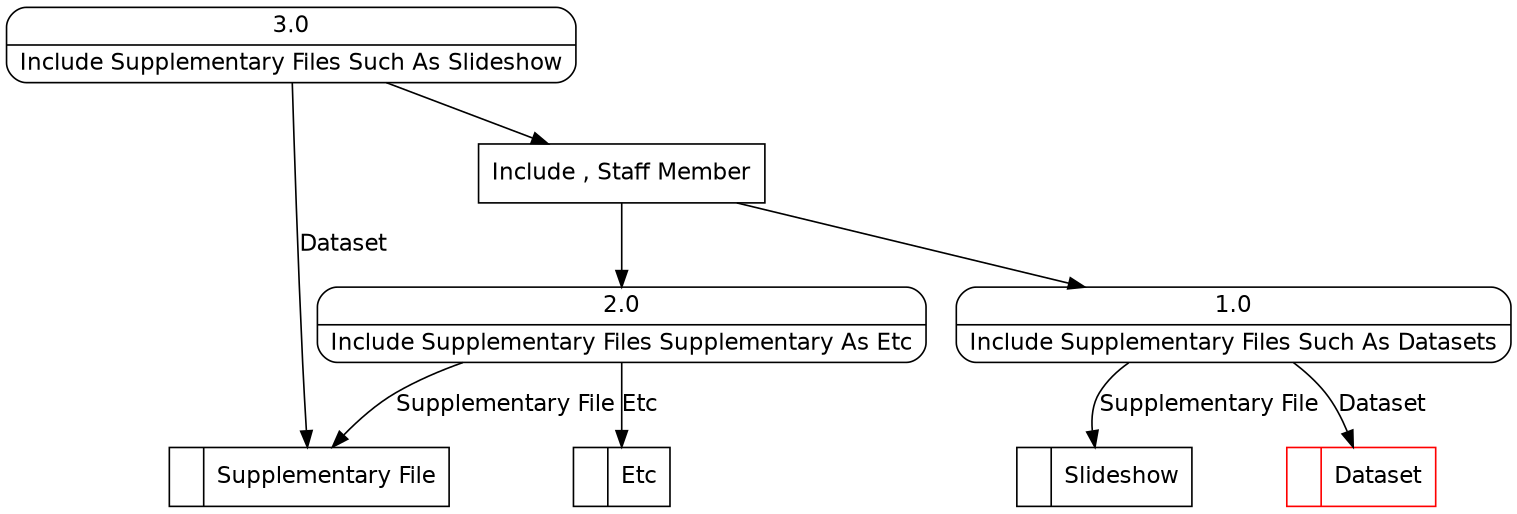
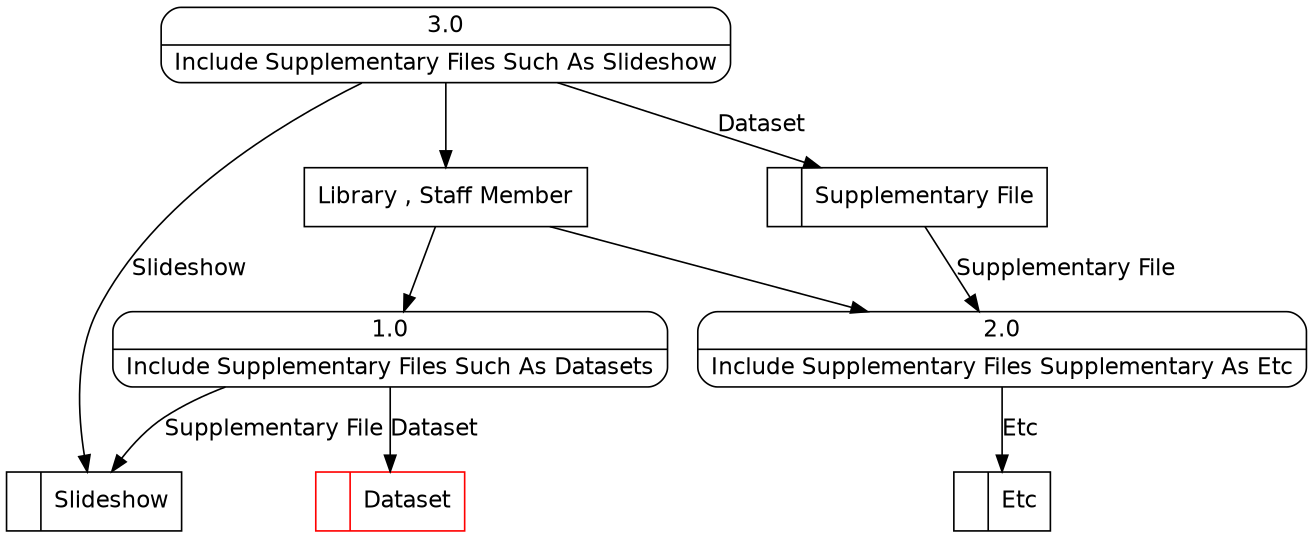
(622, 173) -> (446, 197)
none -> (158, 227)
(399, 391) -> (948, 262)
